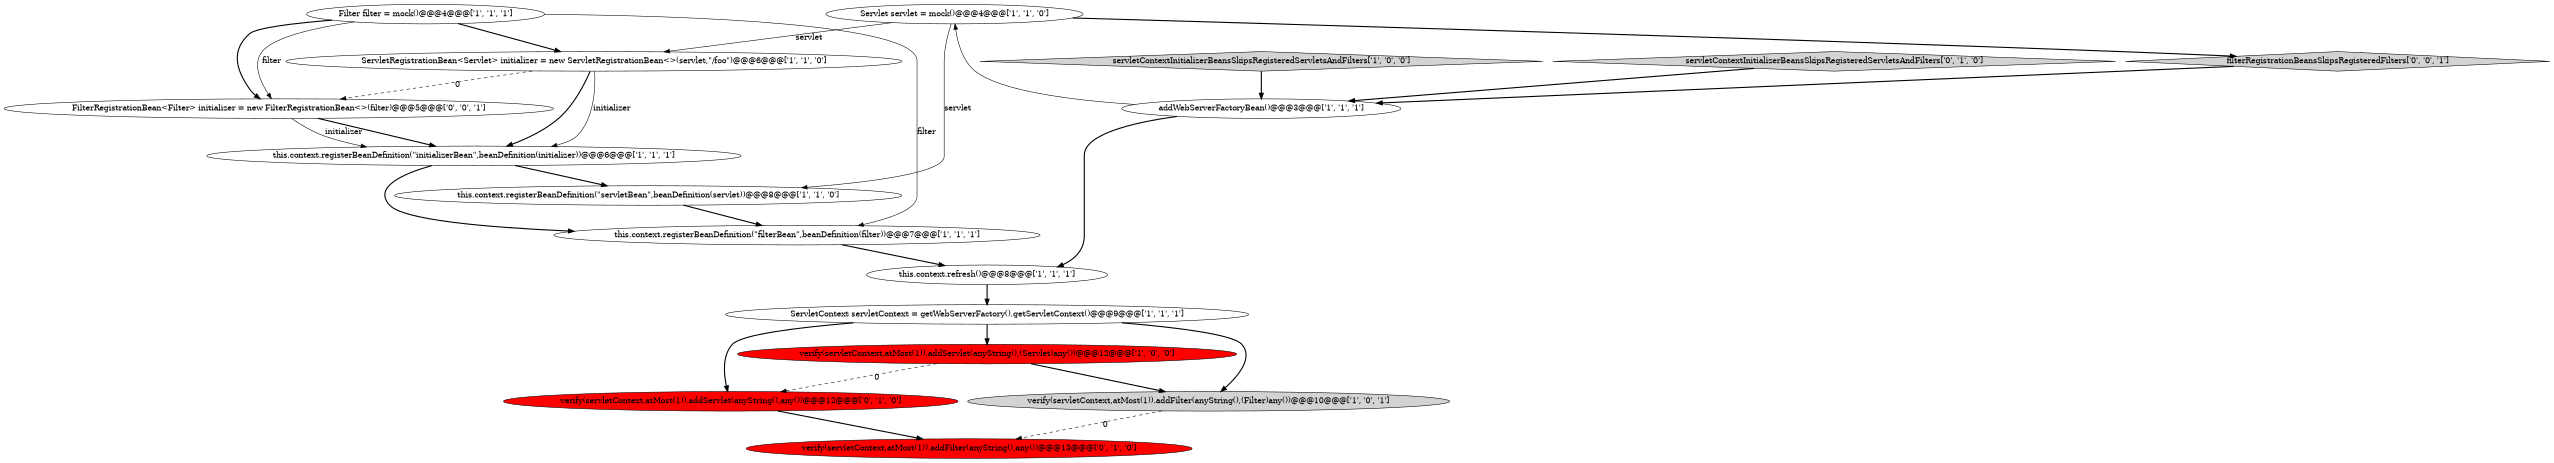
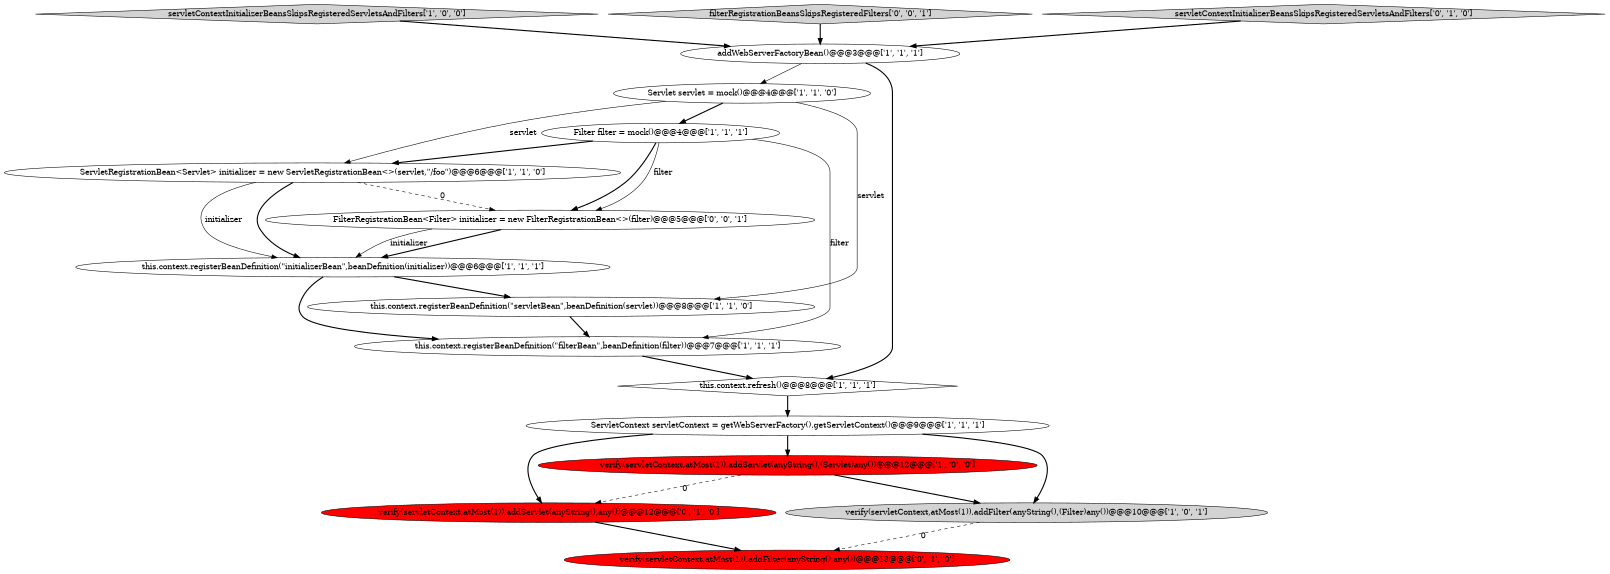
(1652, 36) -> (704, 112)
(987, 275) -> (788, 386)
